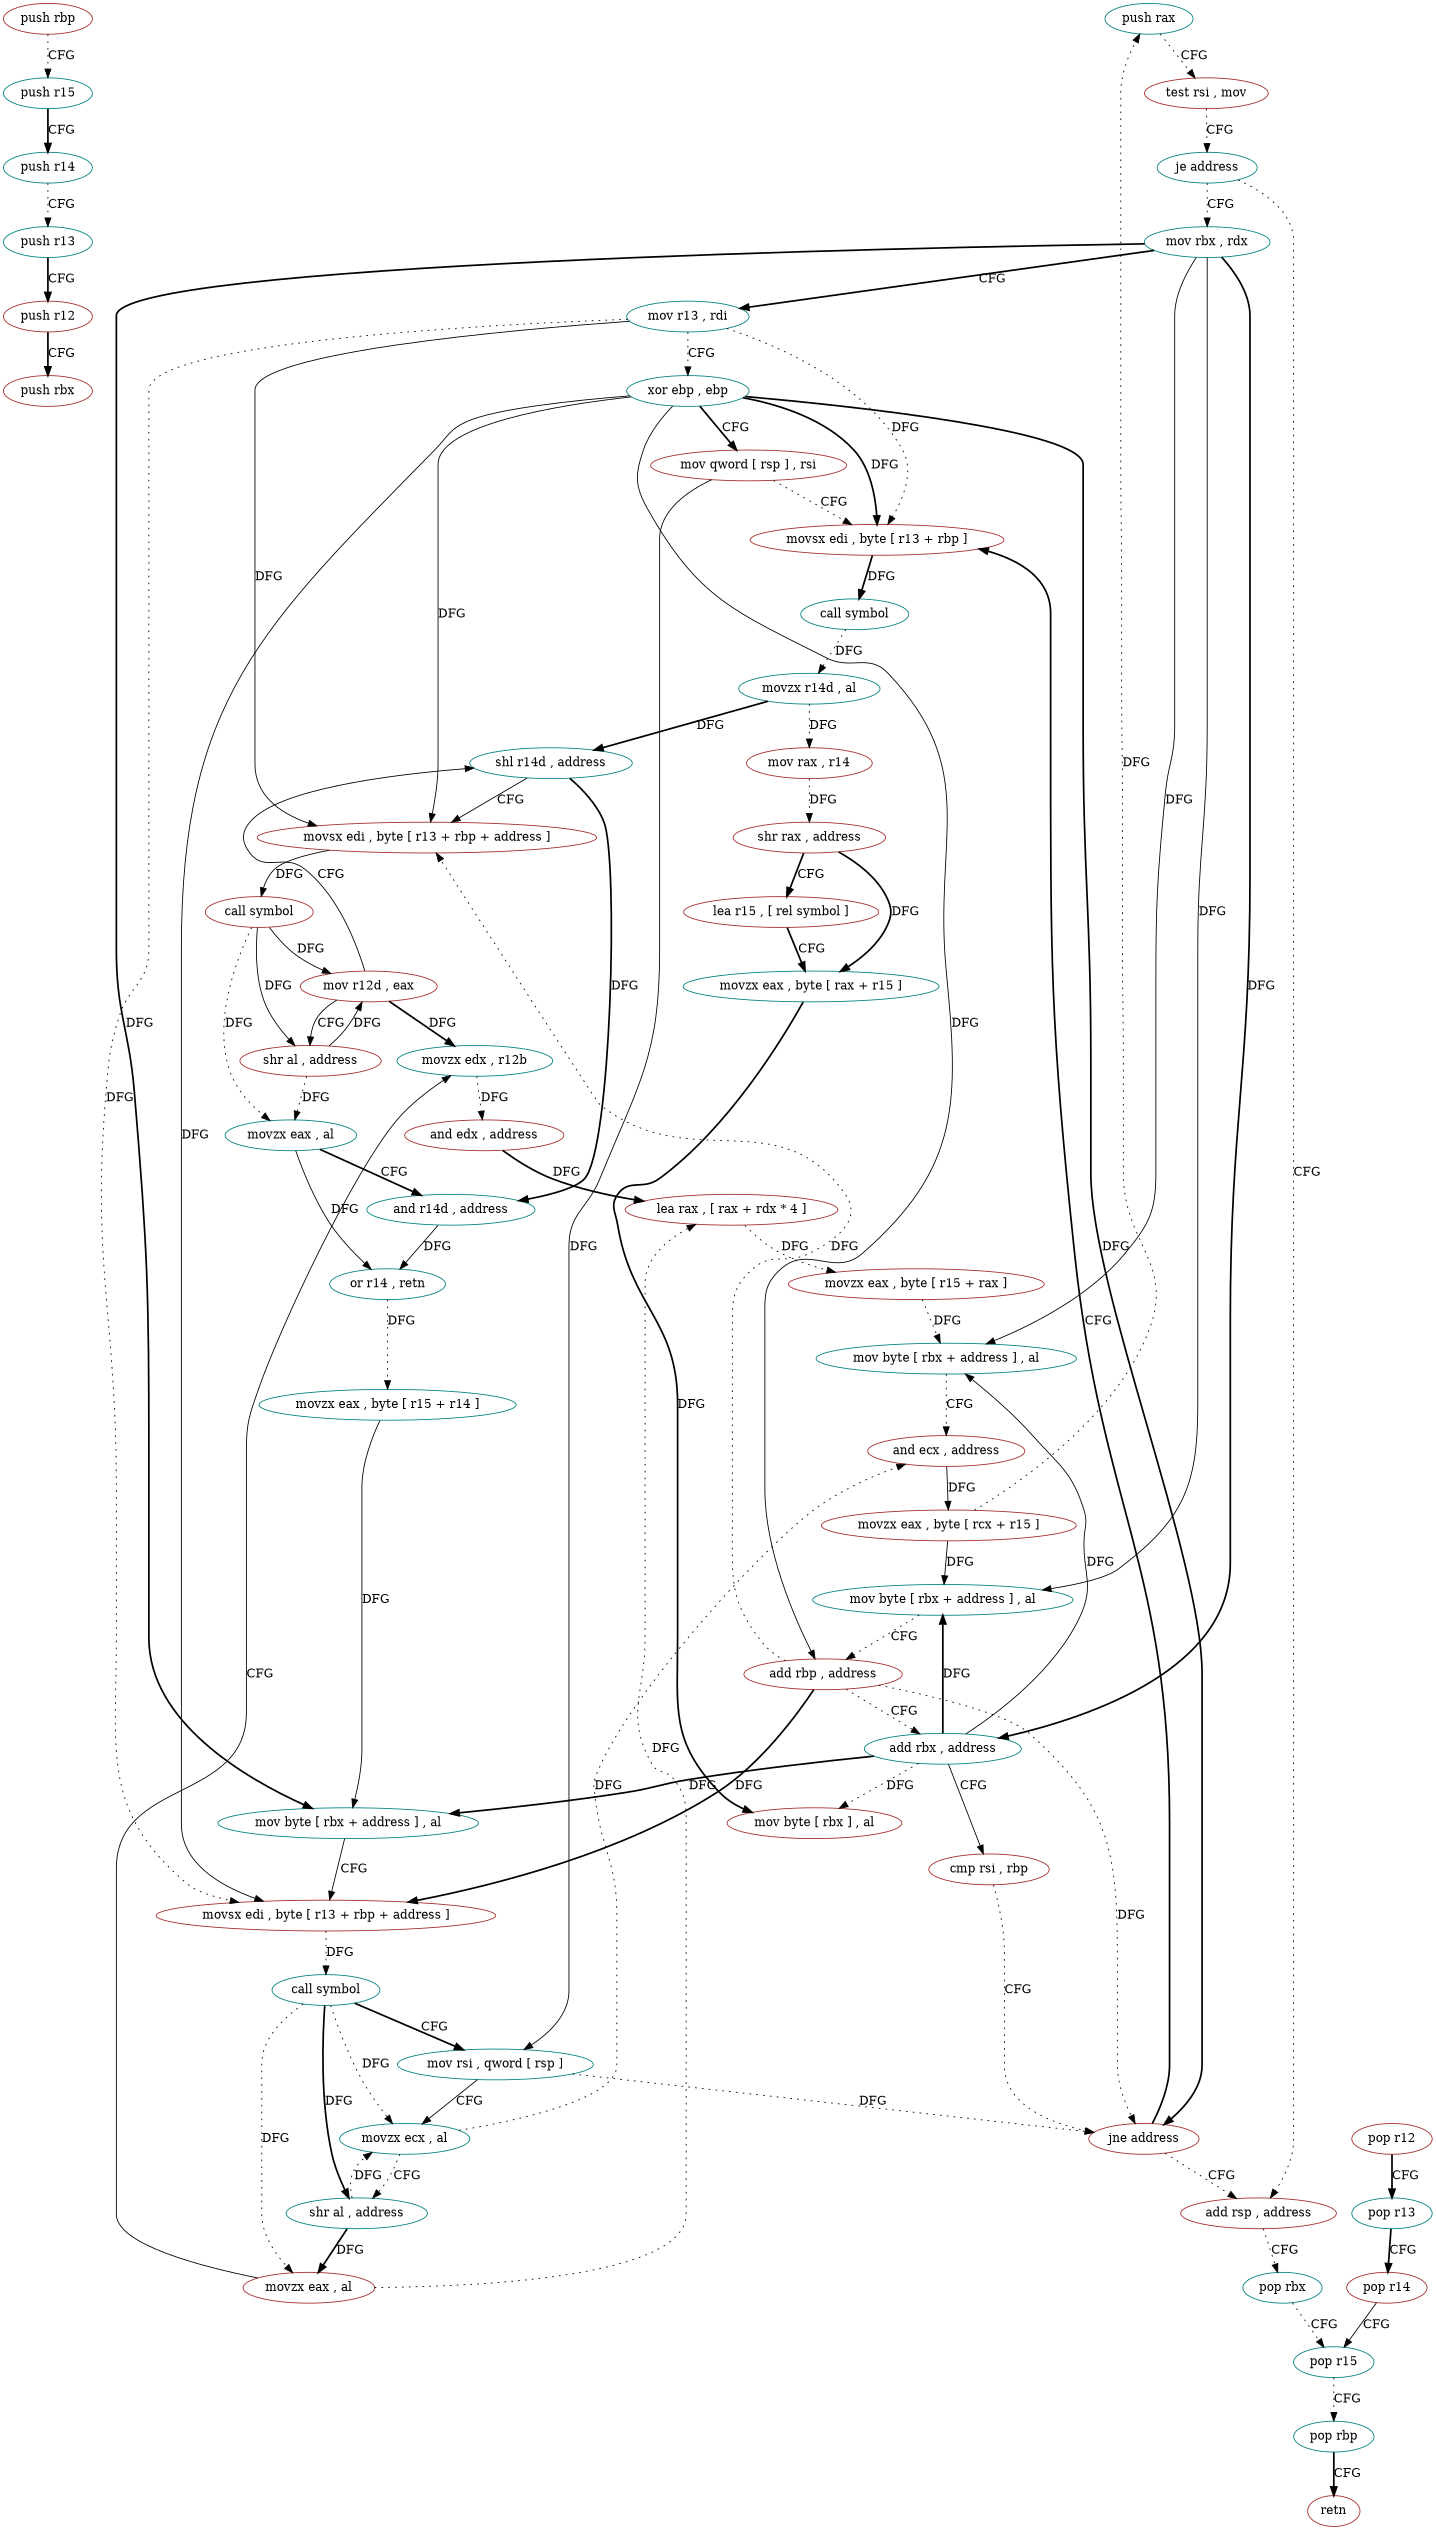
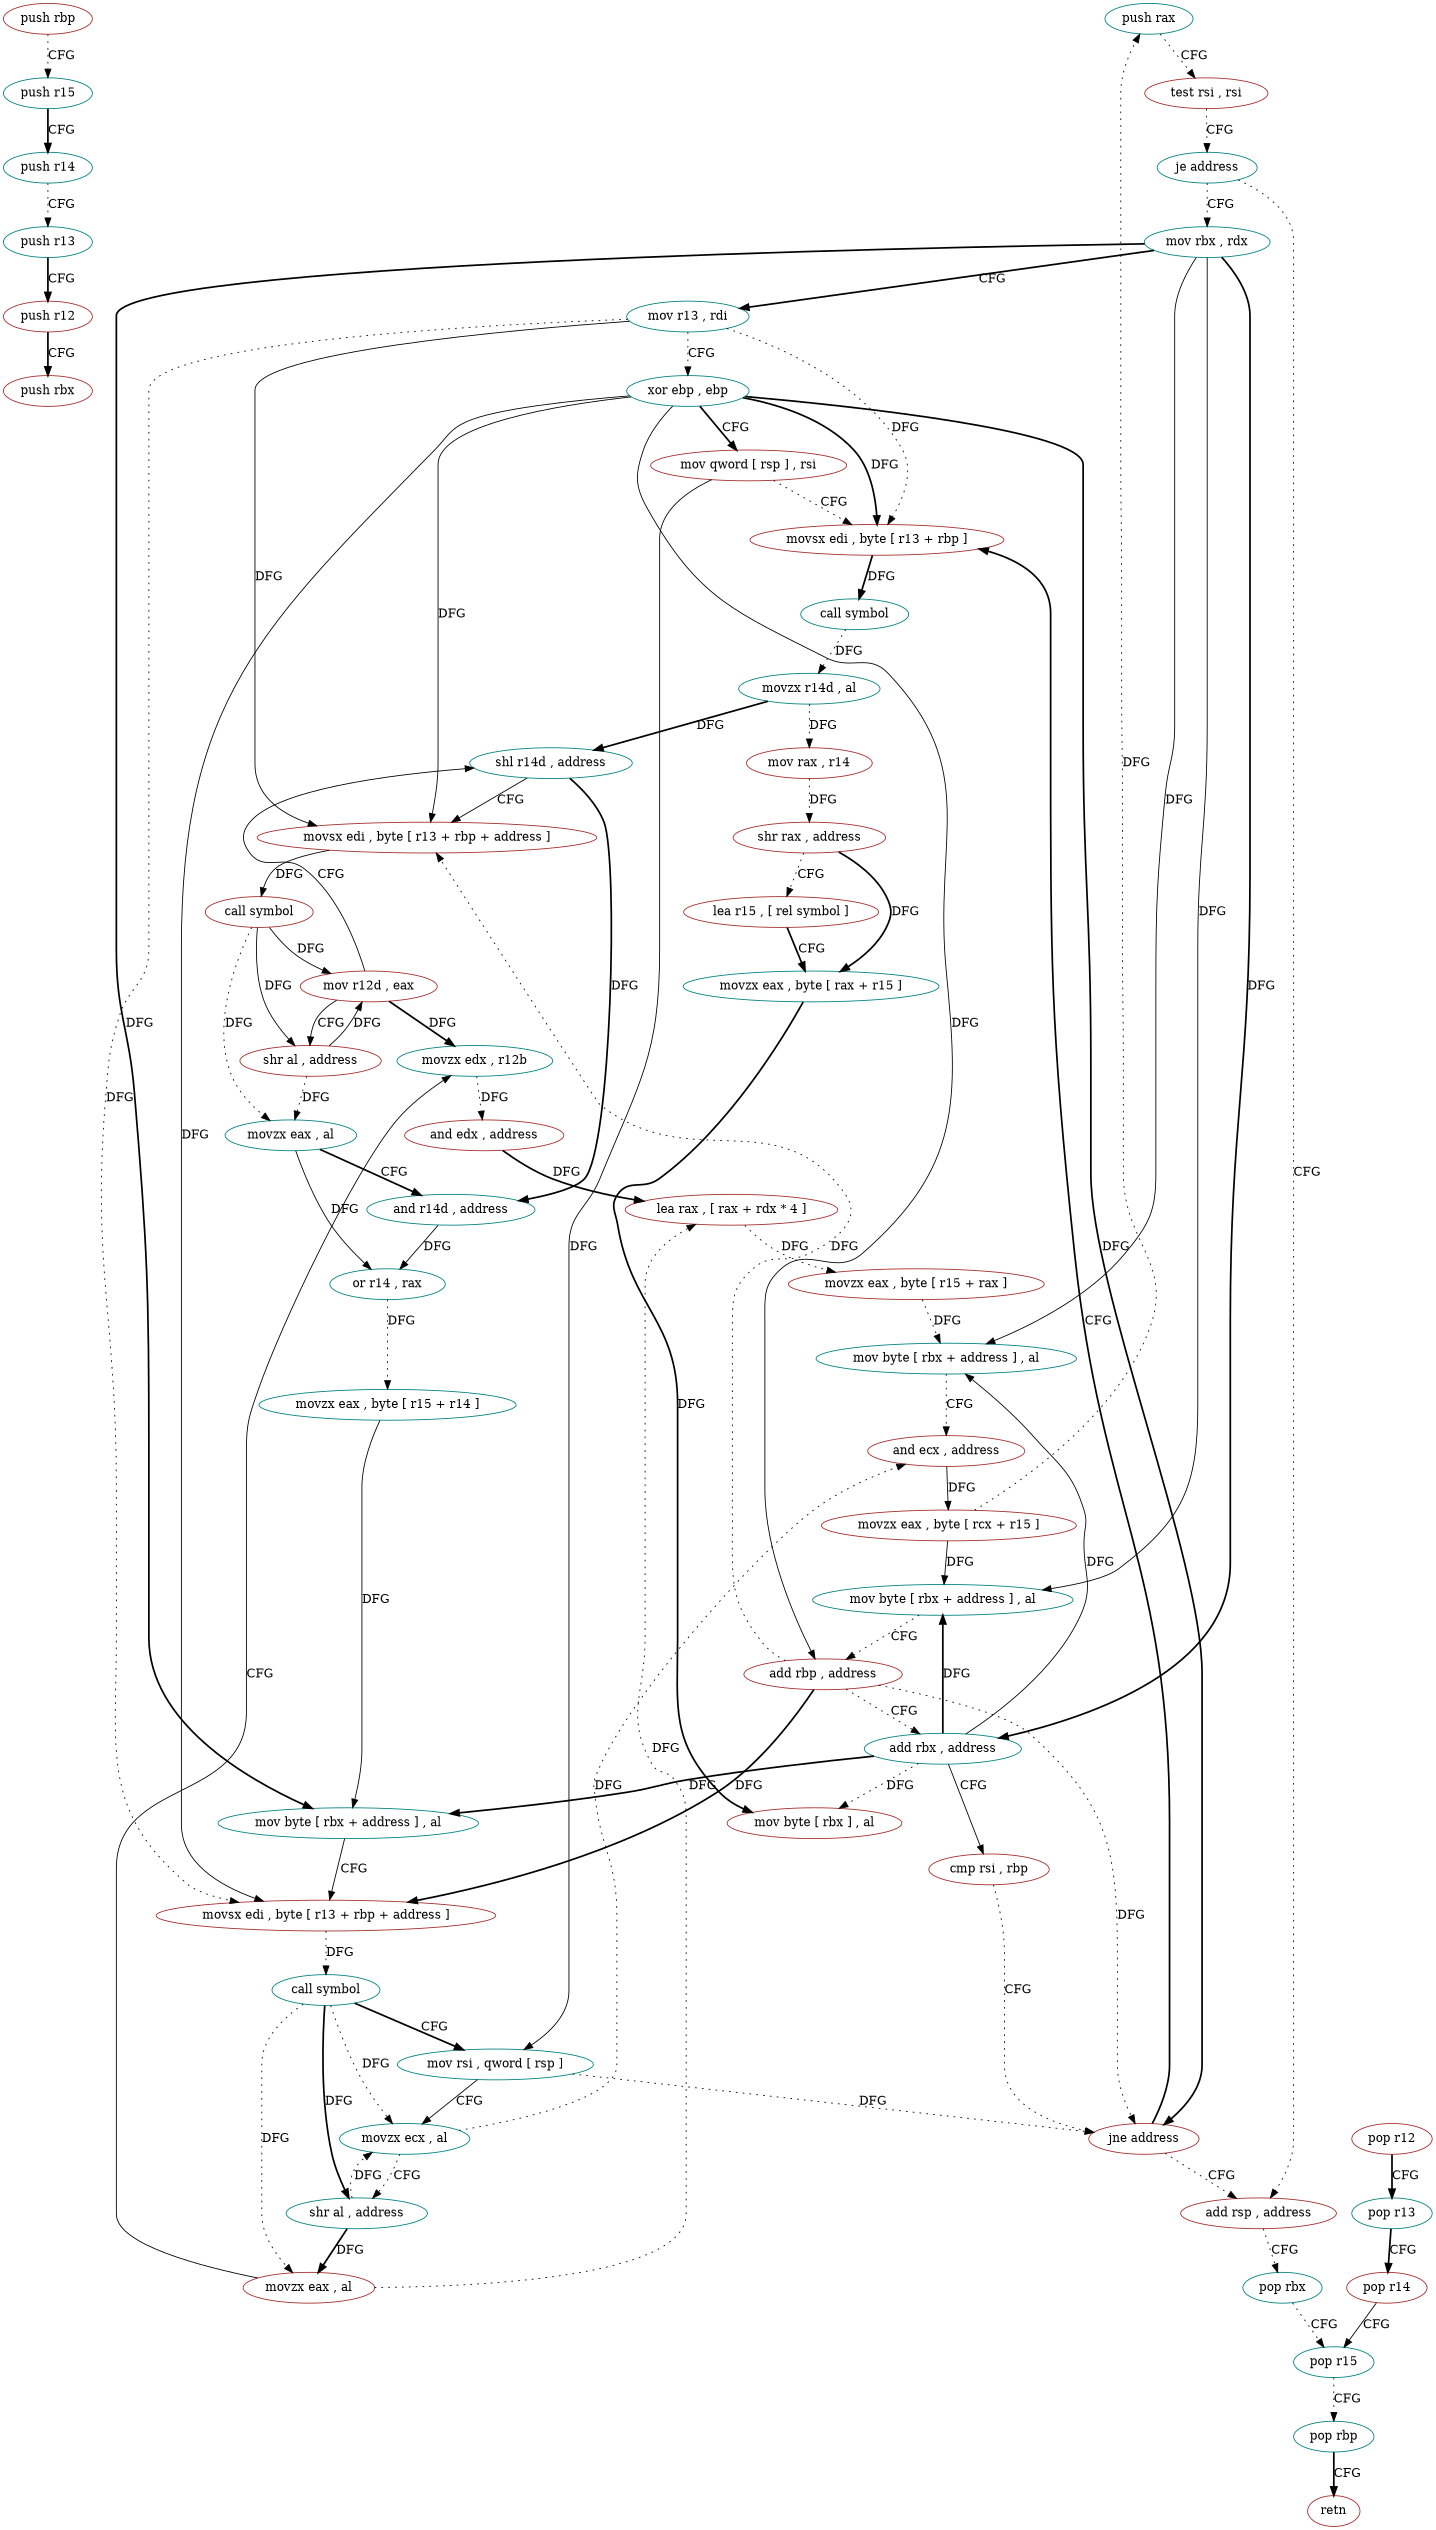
(1206, 93) -> (1206, 93)
(797, 871) -> (797, 871)
(388, 1284) -> (388, 1284)
